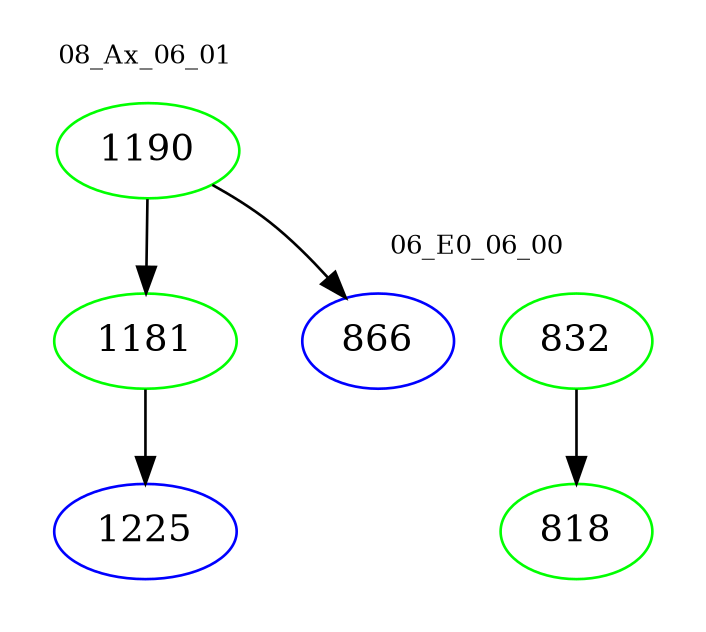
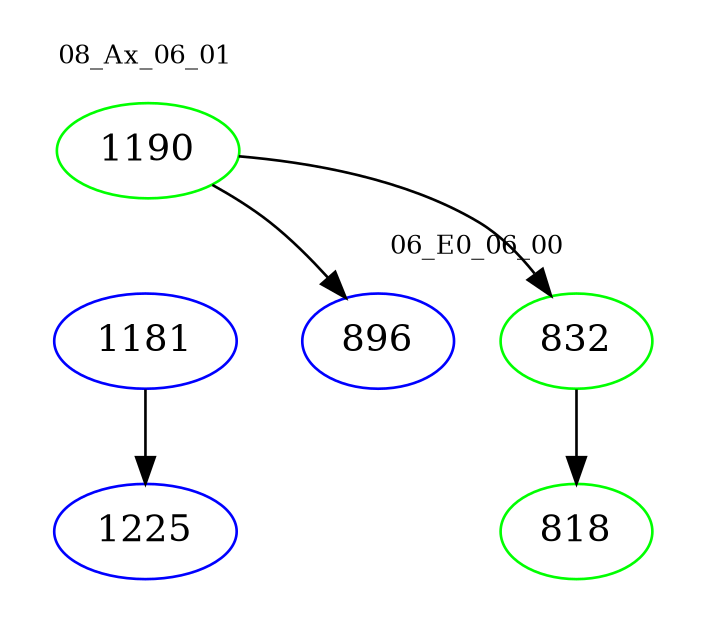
(147, 233) -> (399, 187)
(145, 341) -> (145, 341)
(378, 341) -> (378, 341)
